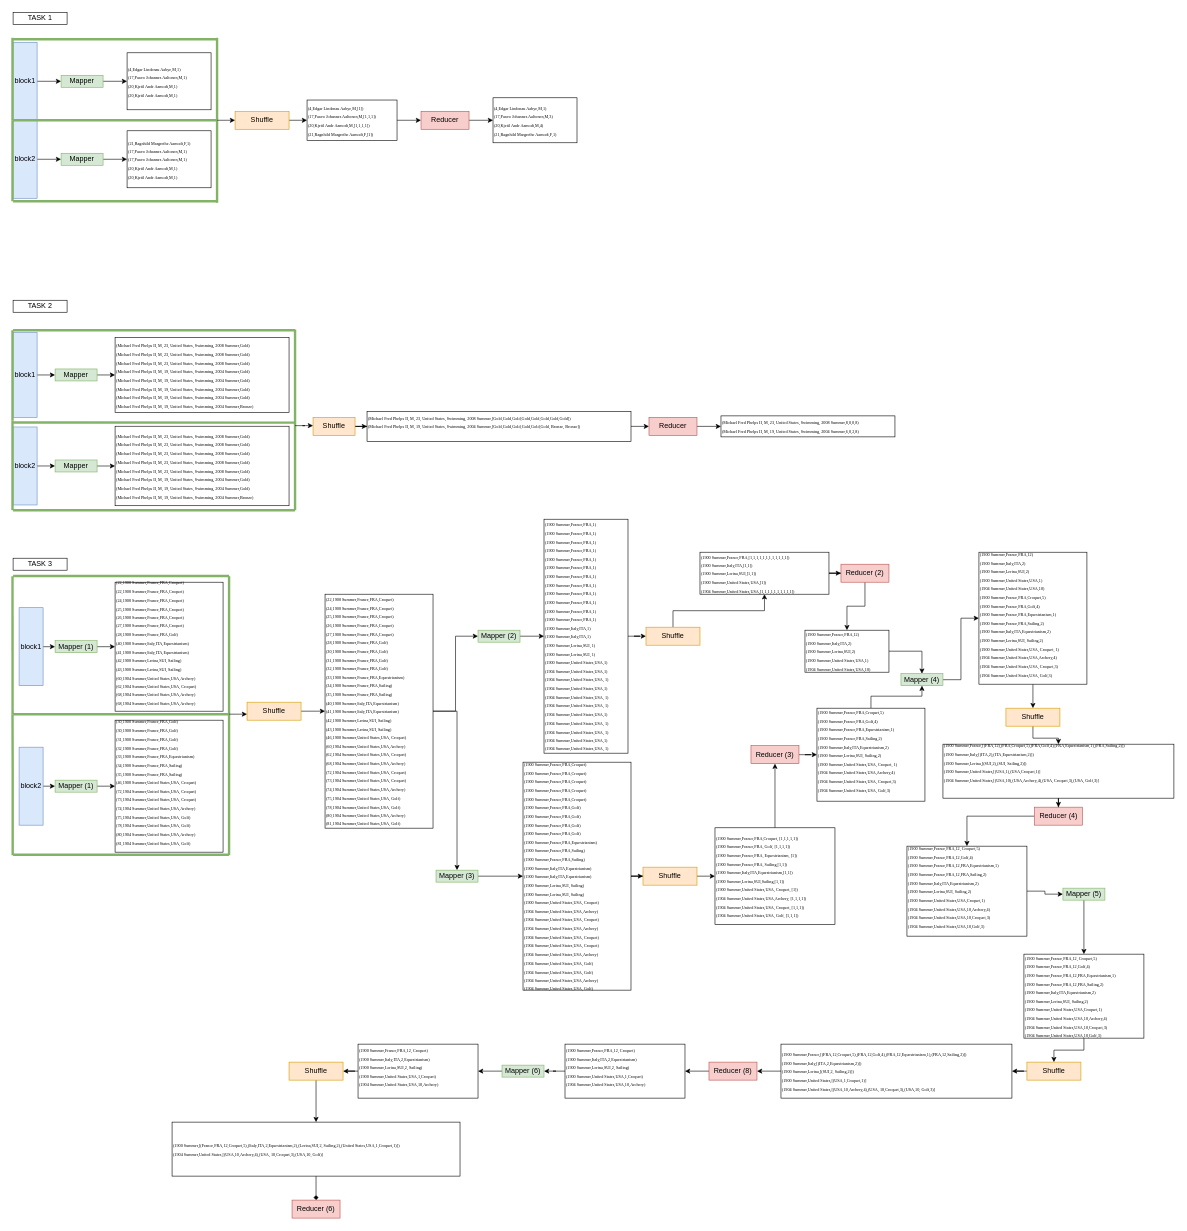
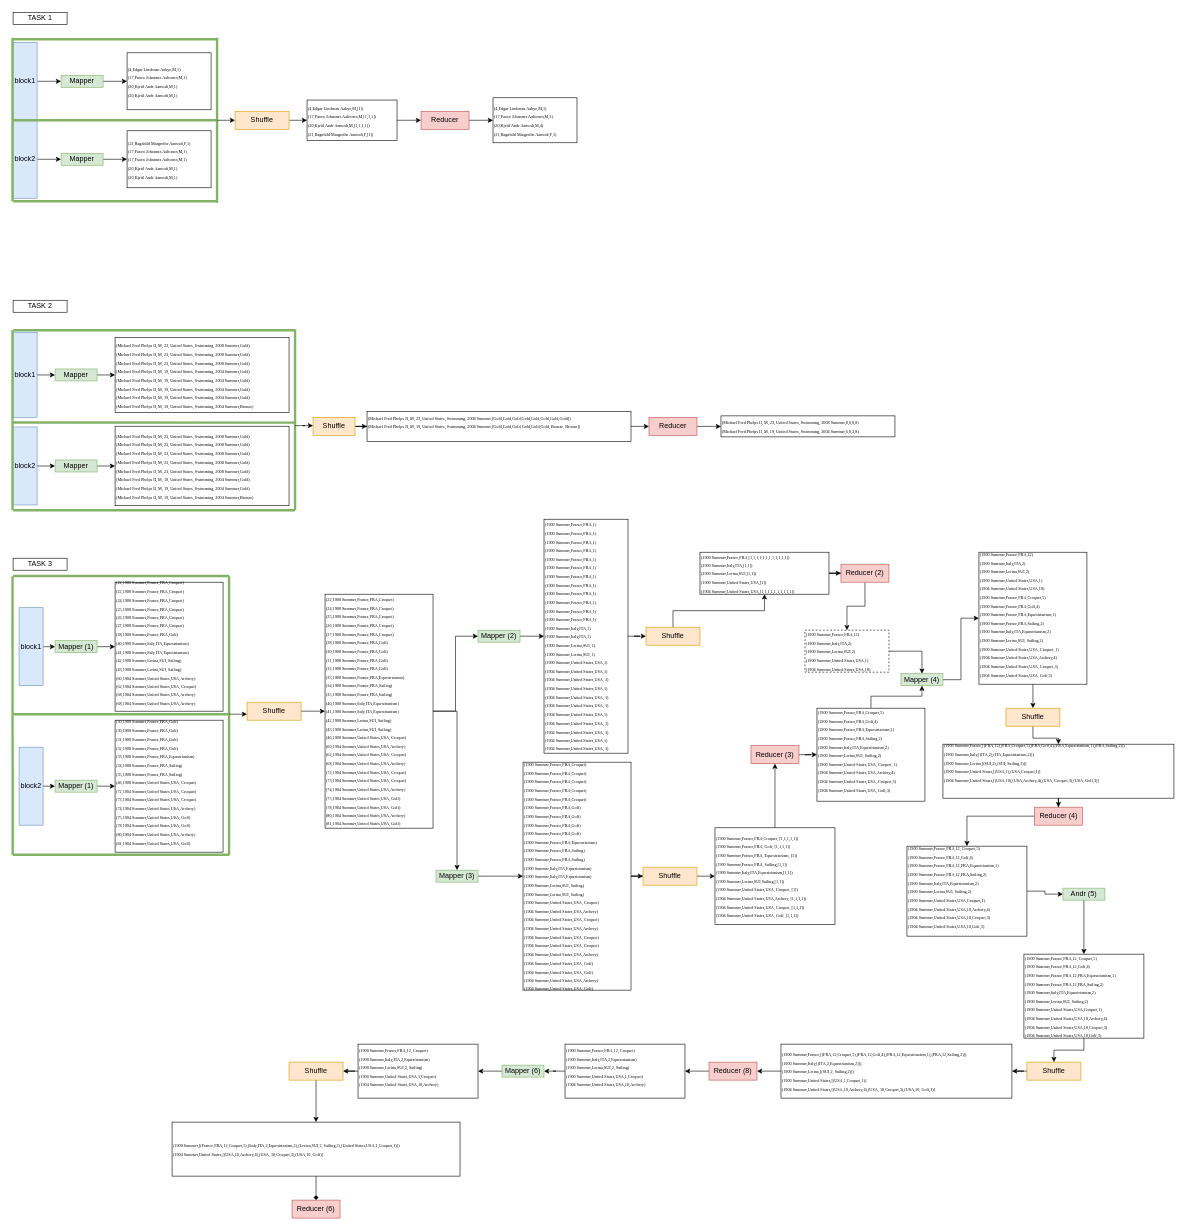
(847, 651) -> (847, 651)
(1084, 894) -> (1084, 894)
